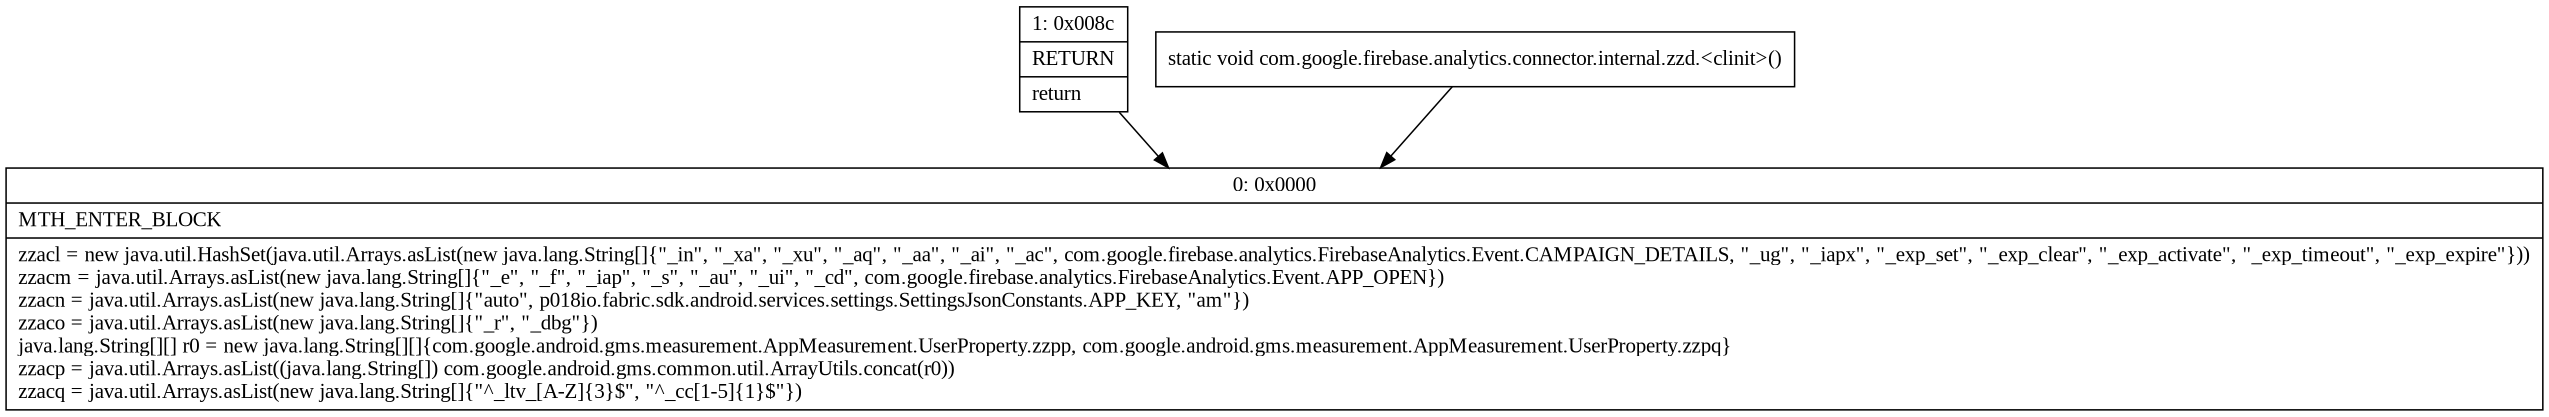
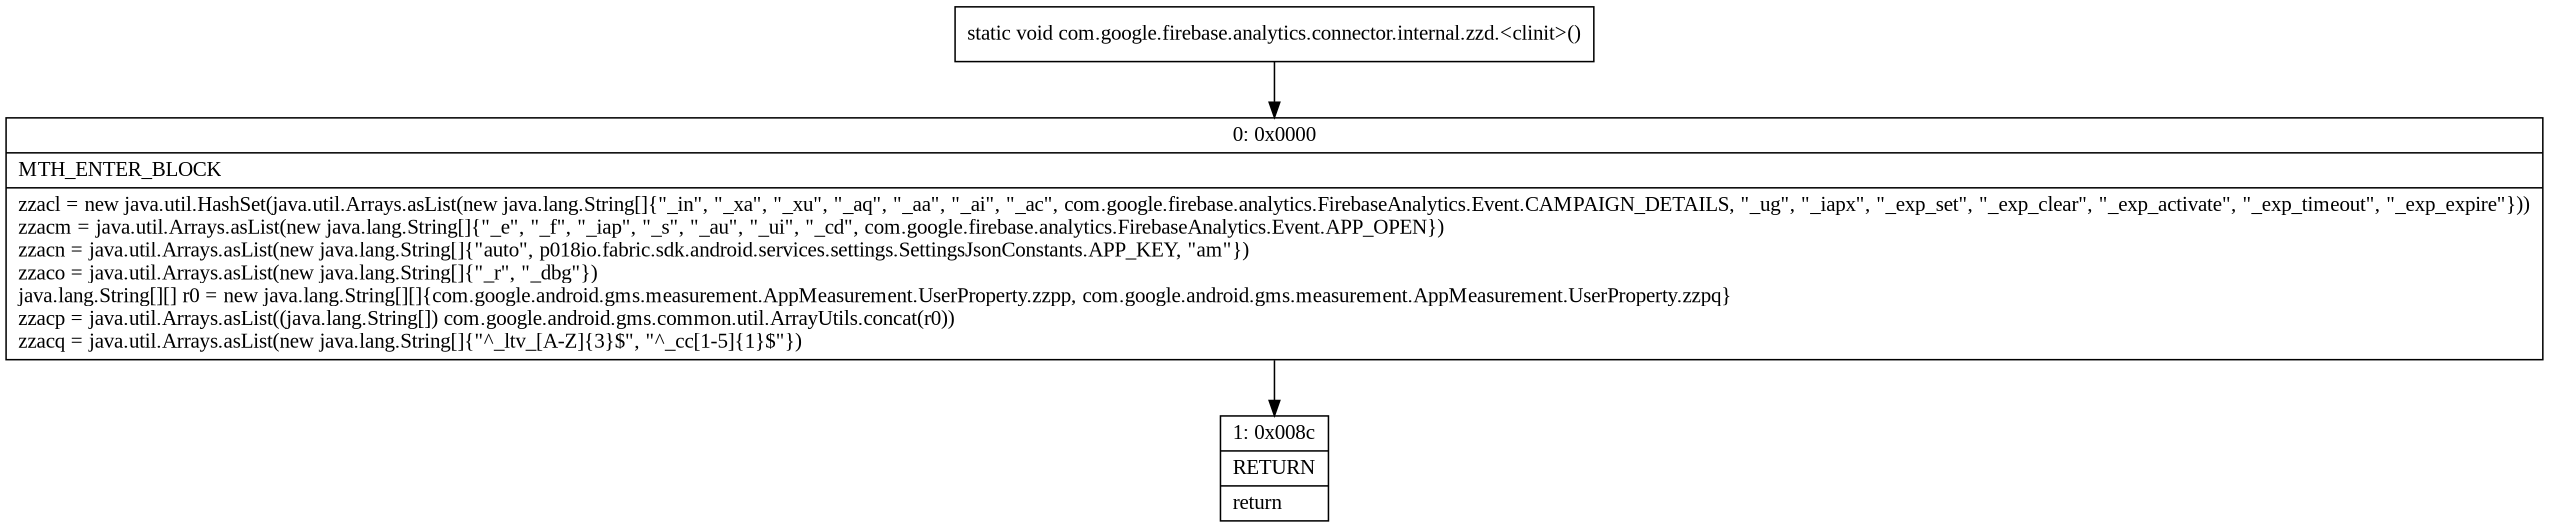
(1139, 134) -> (1274, 380)
